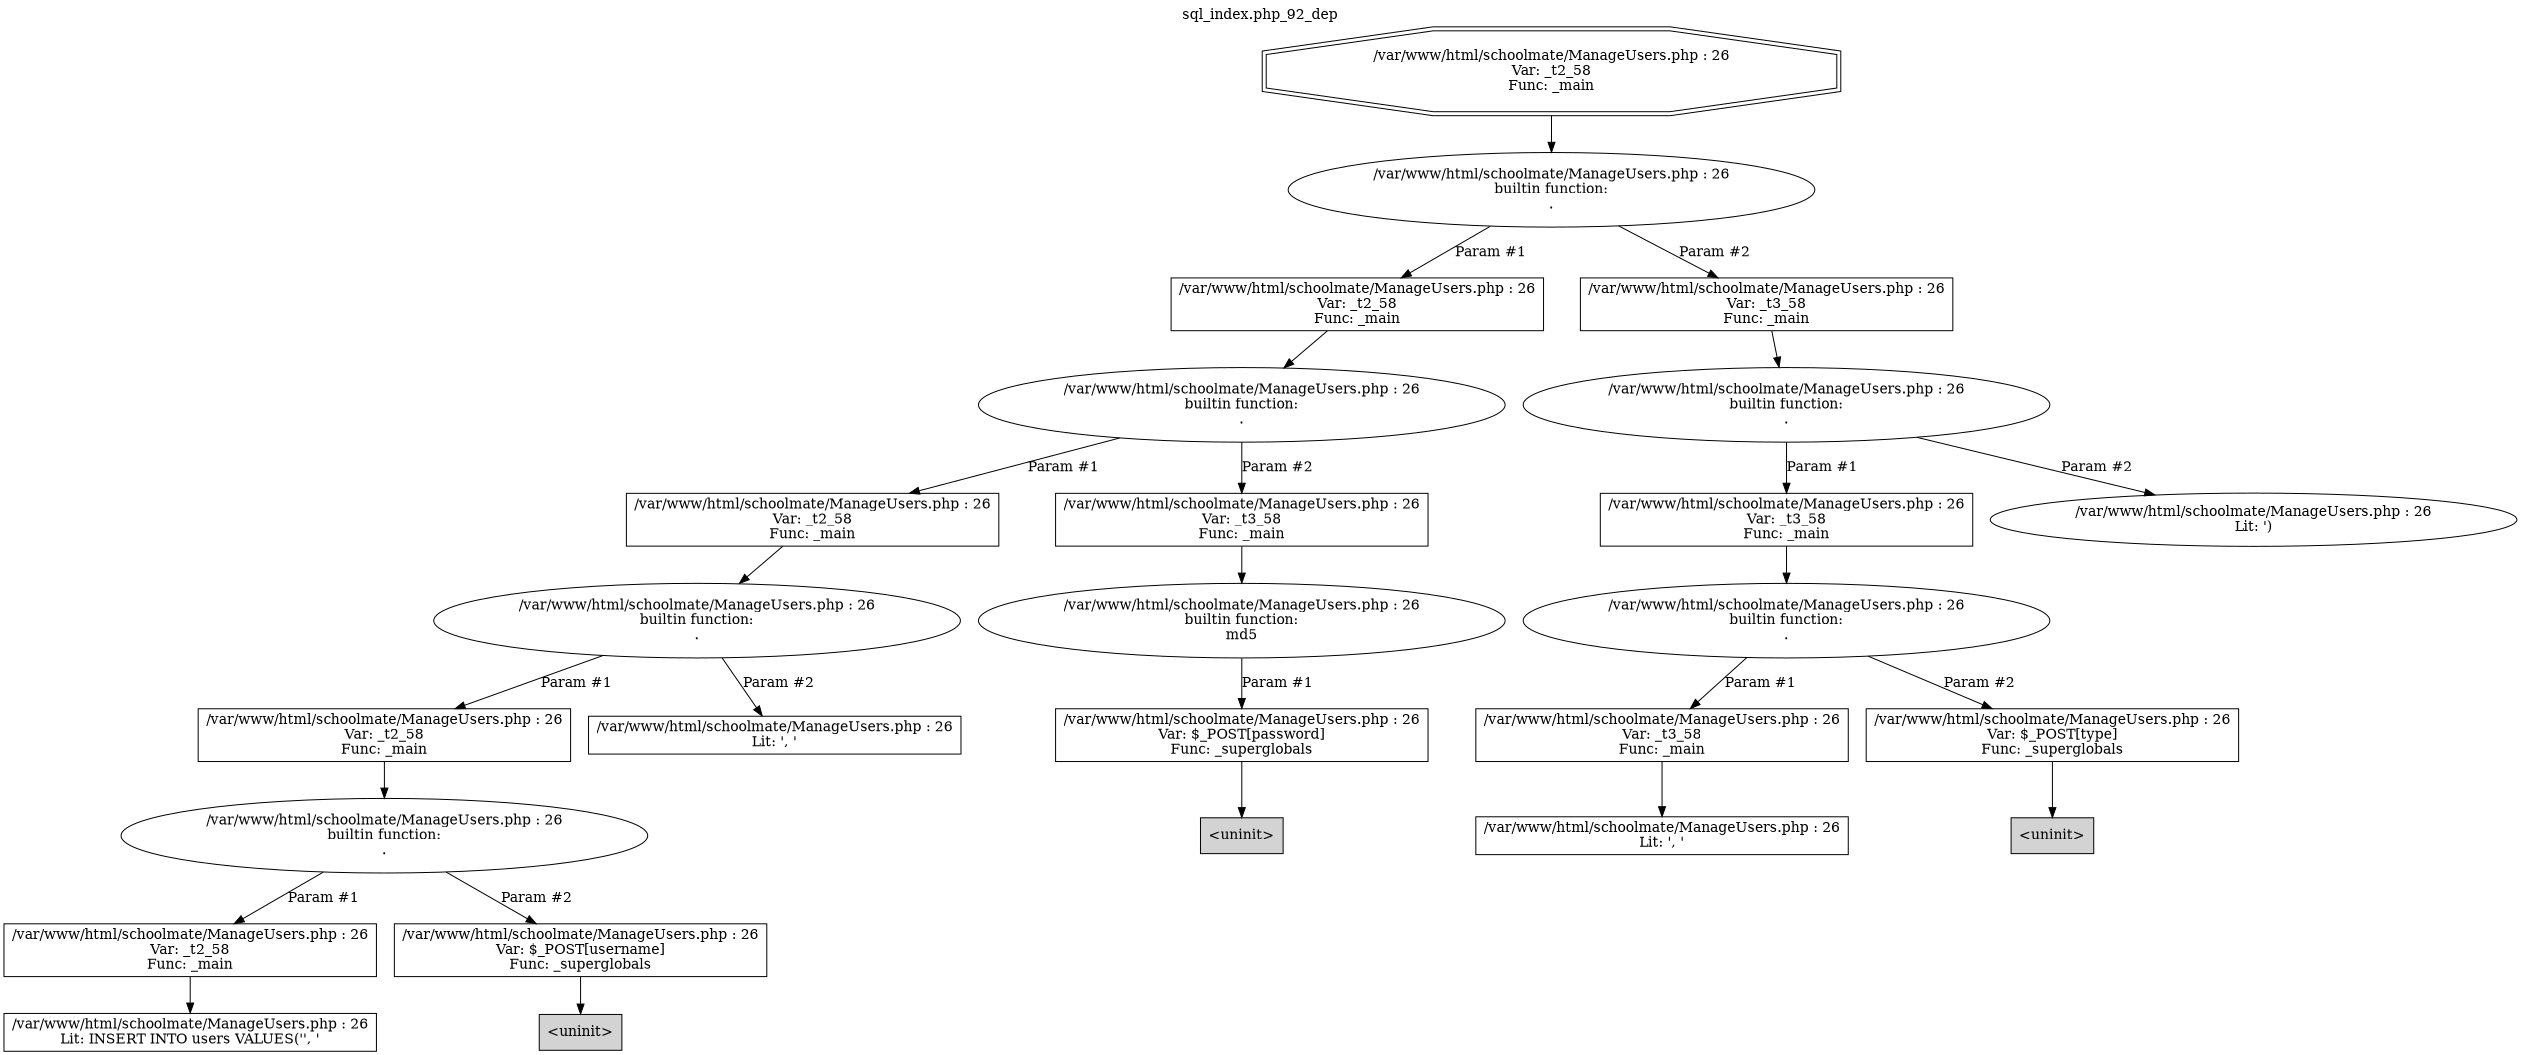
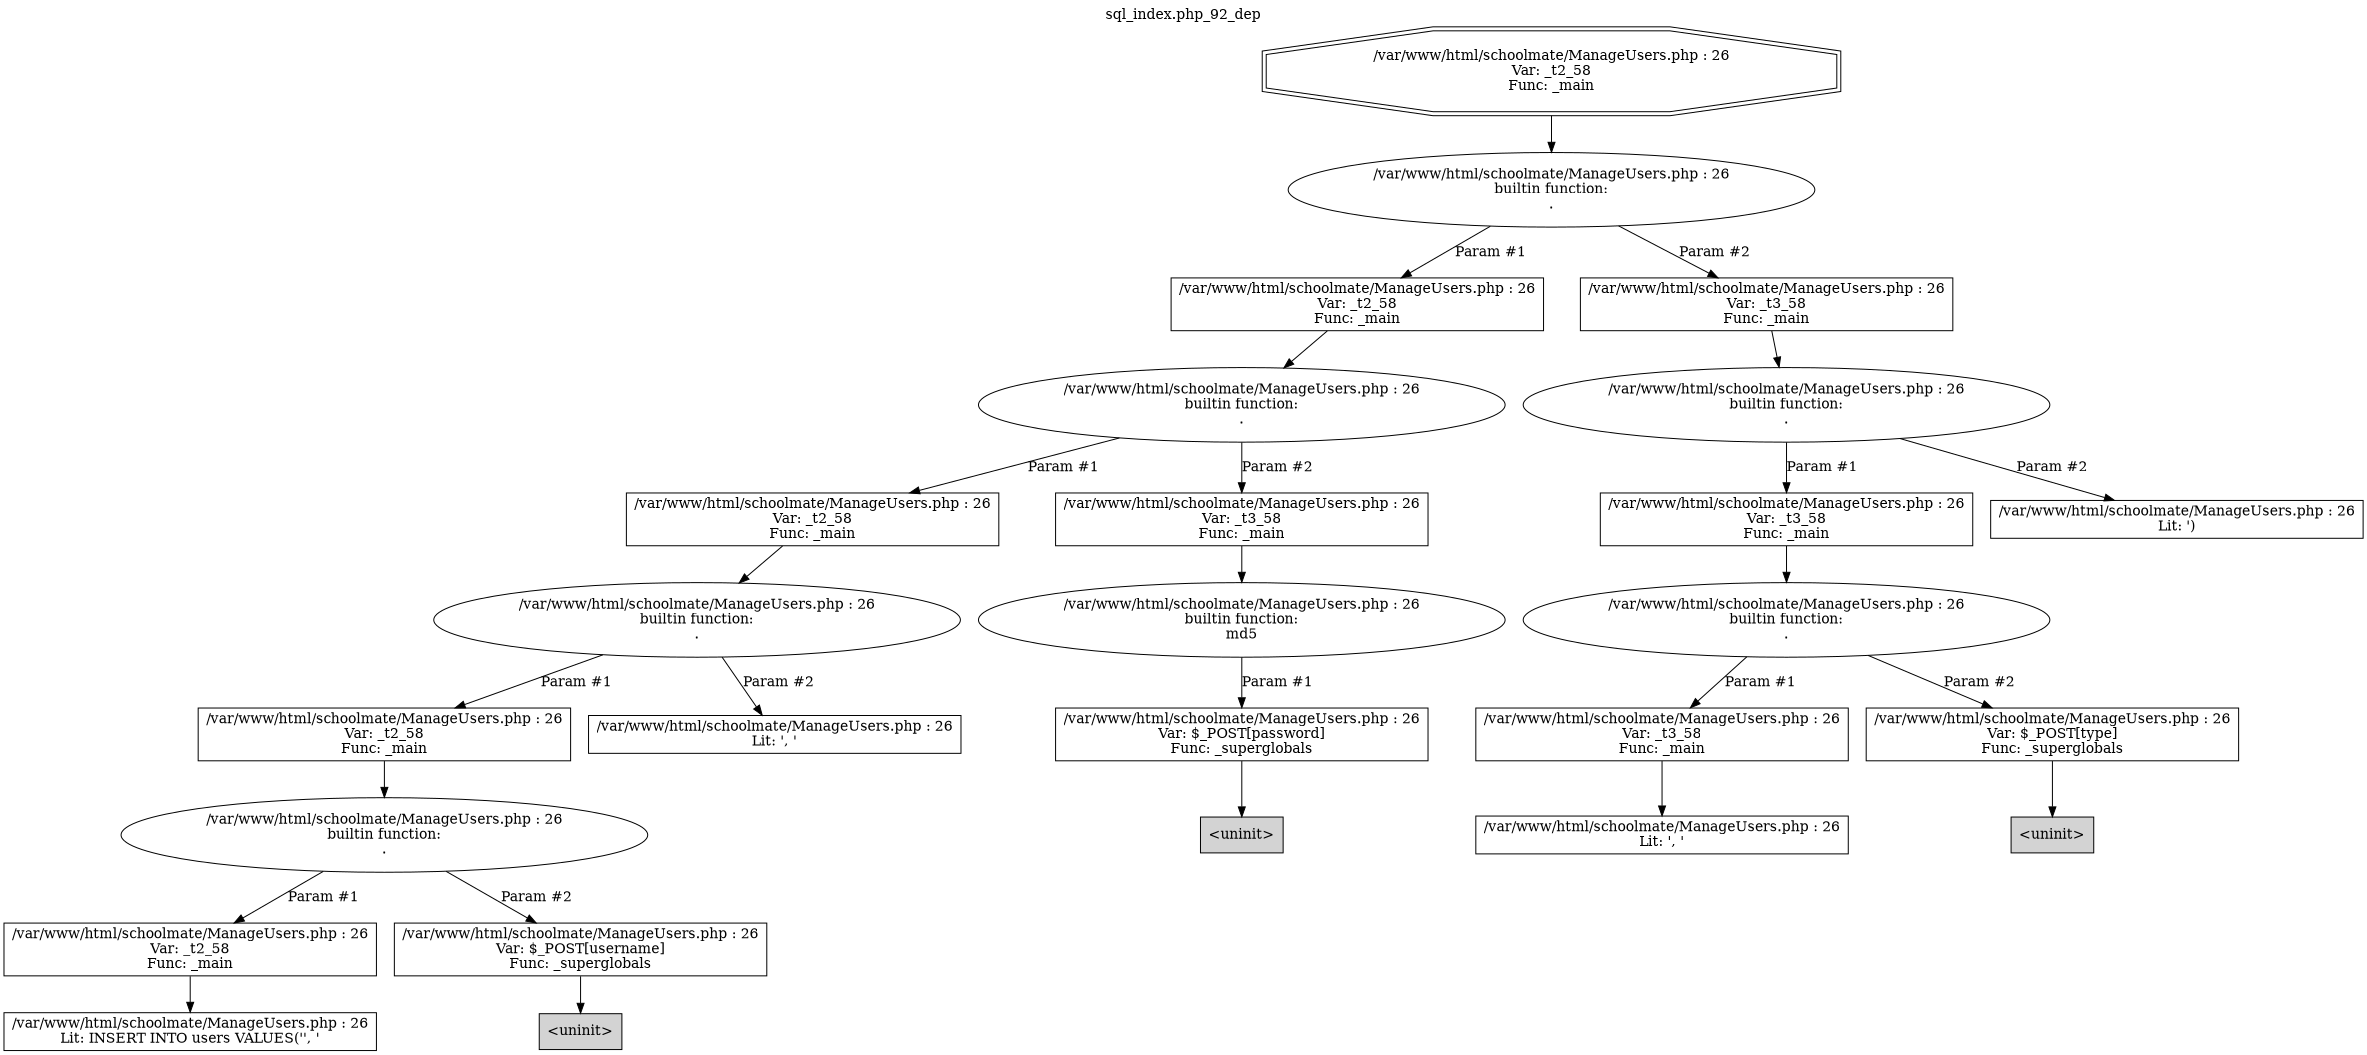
(2254, 520) -> (2177, 519)
